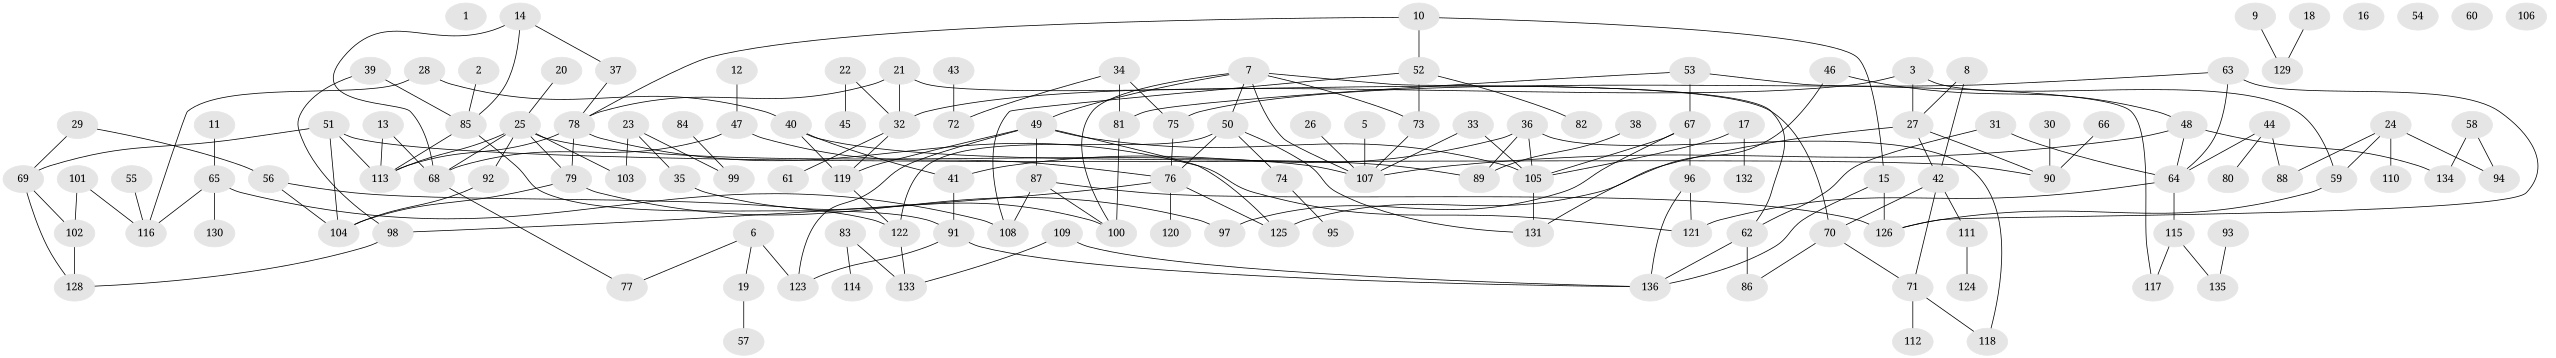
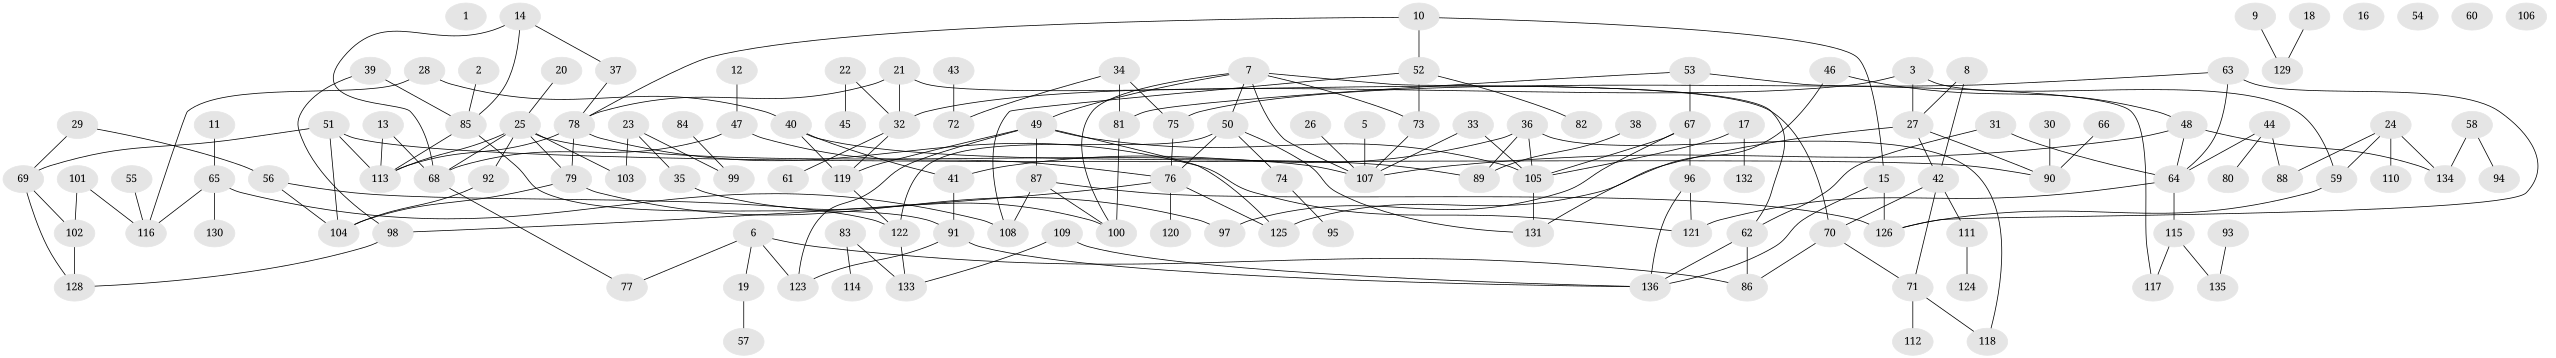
(2445, 152) -> (2418, 152)
none -> (1250, 261)
